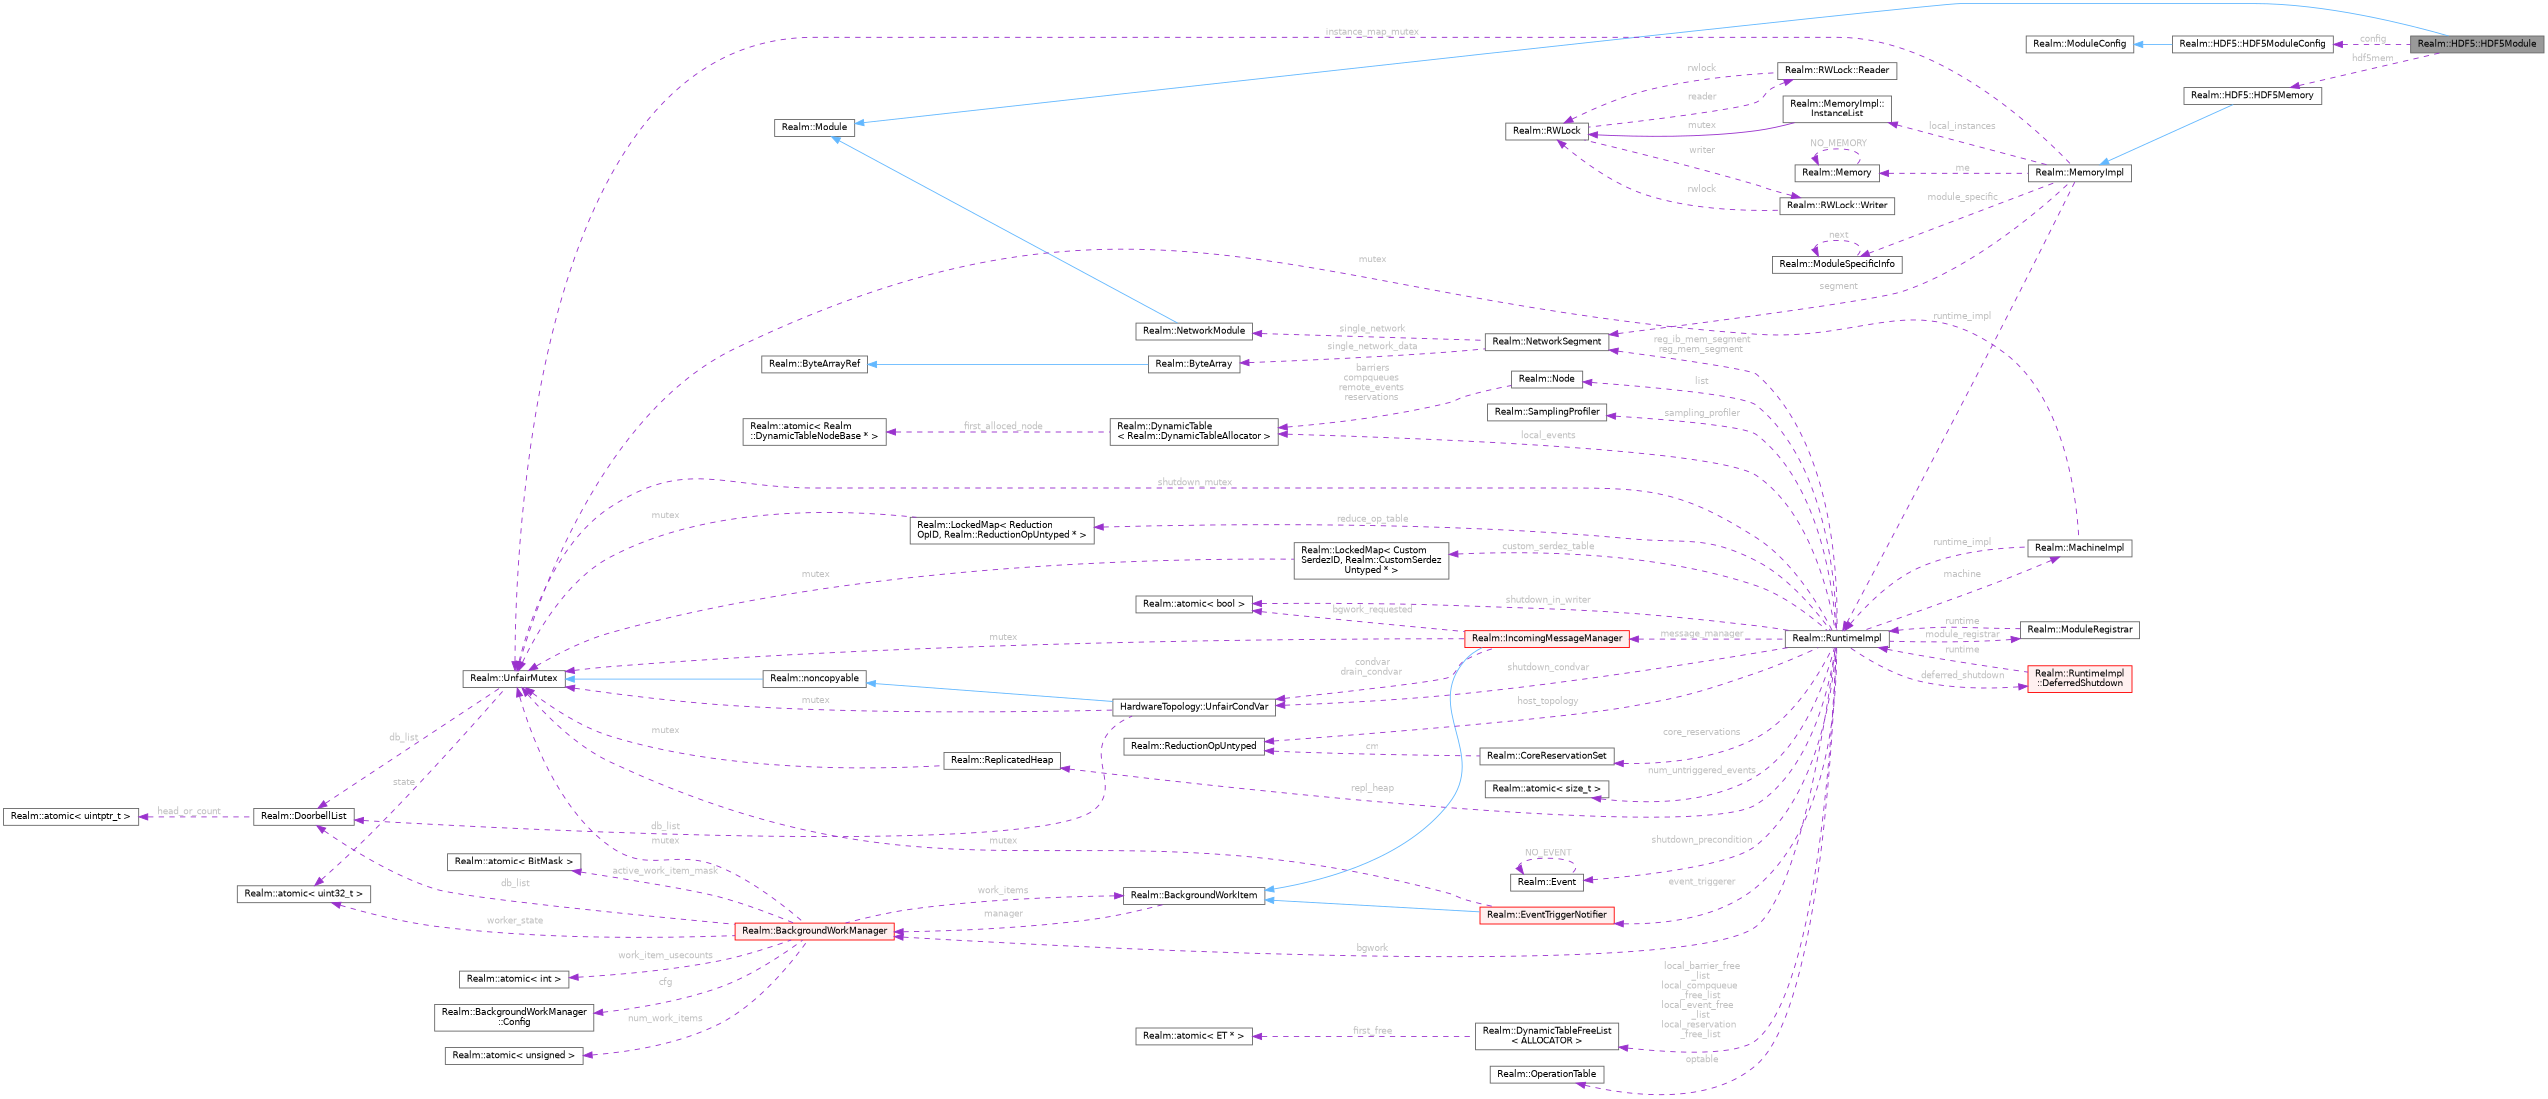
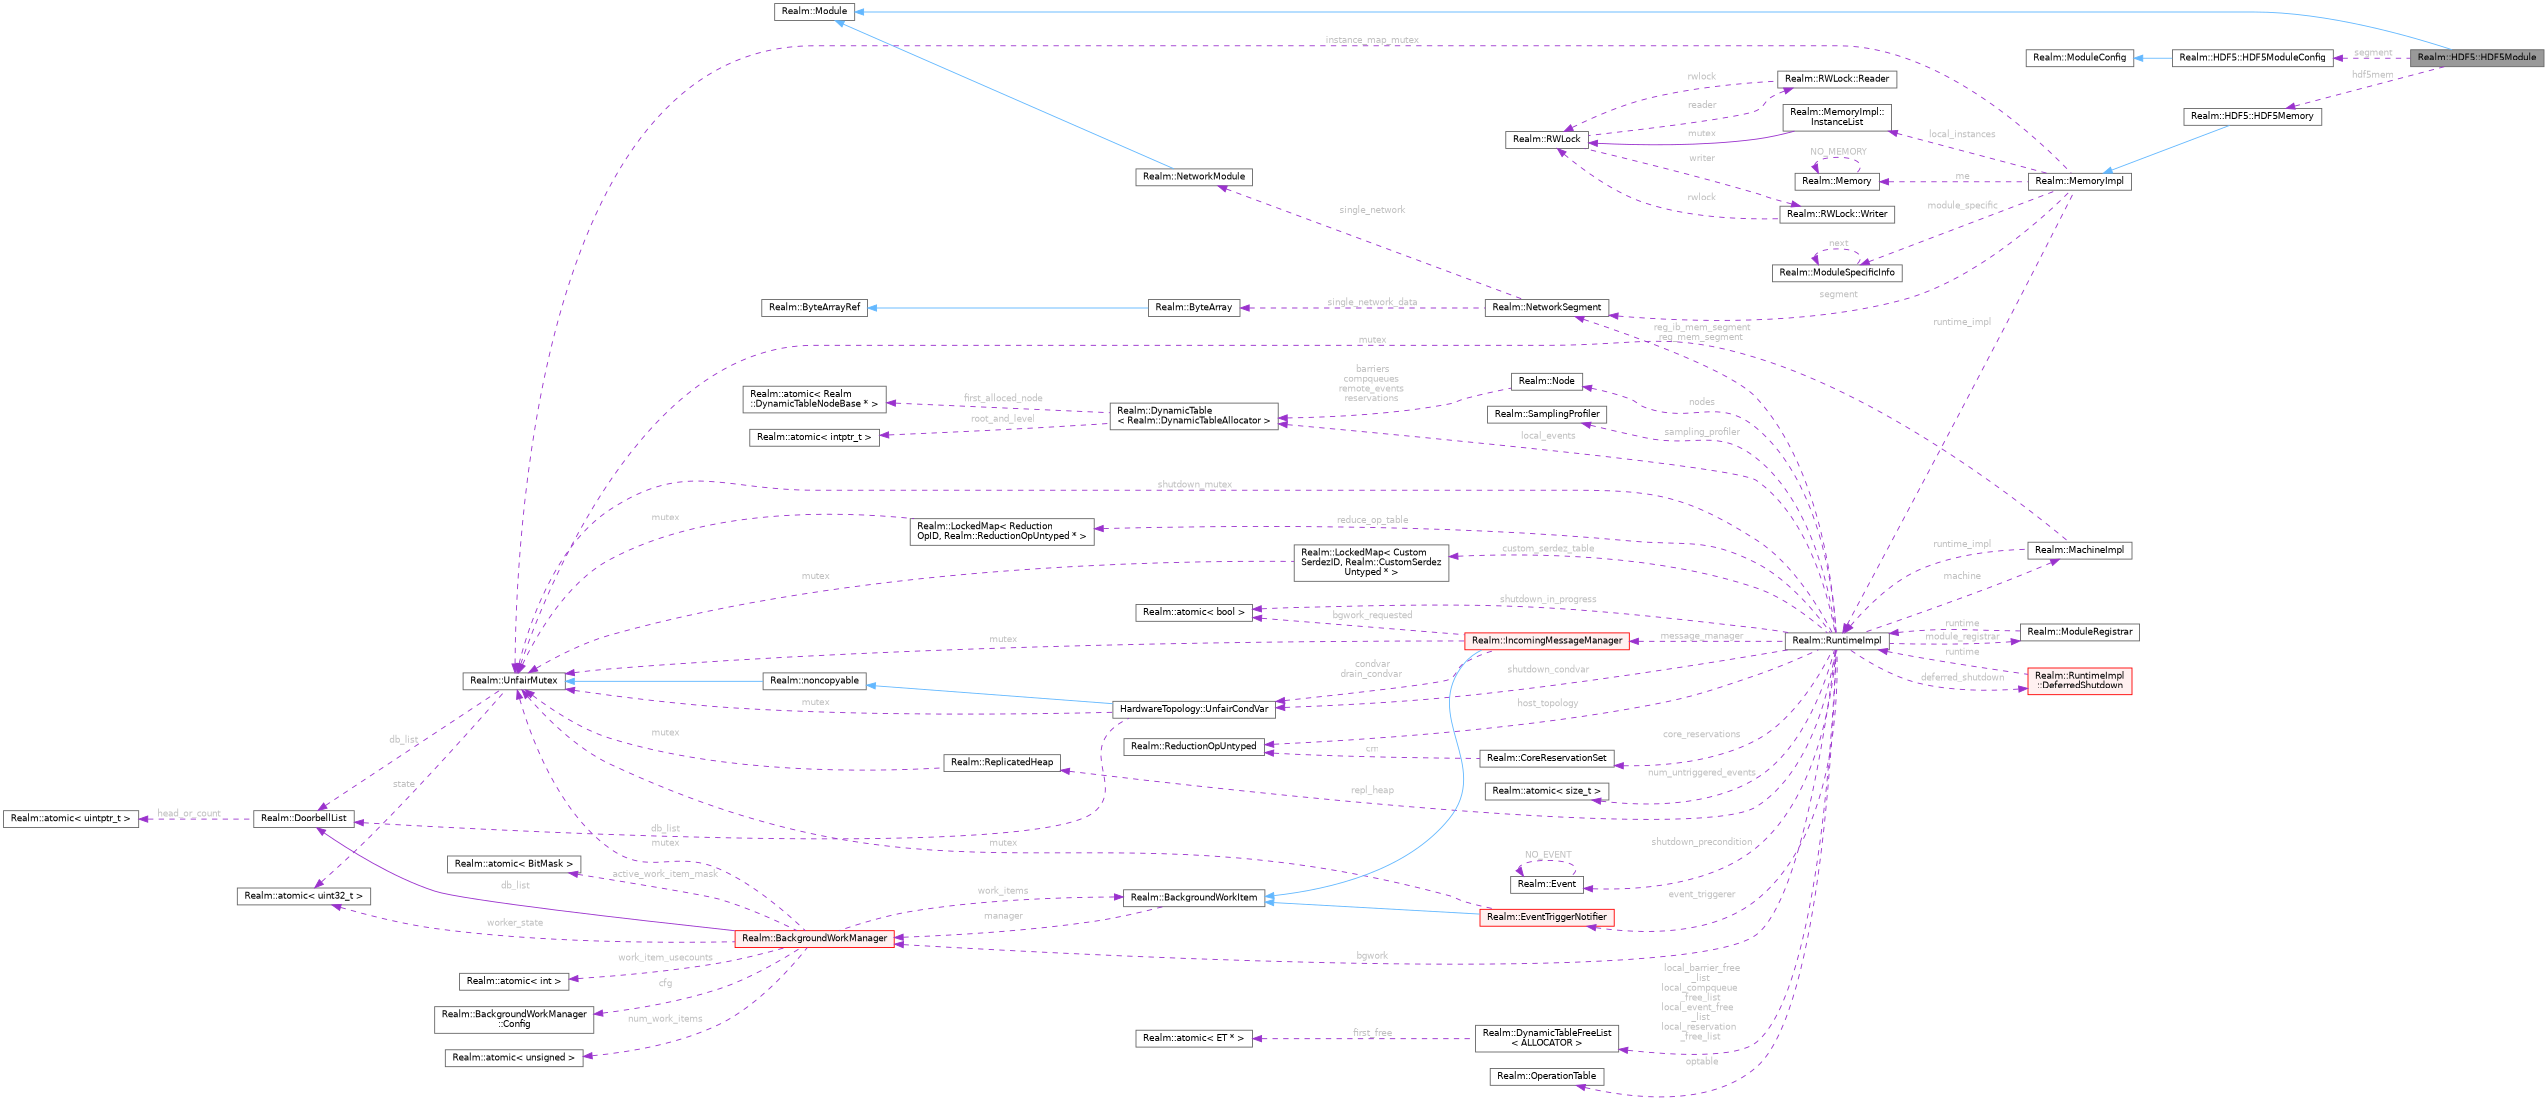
(2372, 40) -> (2372, 53)
(1701, 382) -> (1701, 403)
none -> (815, 438)
(1547, 600) -> (1547, 600)
(522, 902) -> (522, 906)
